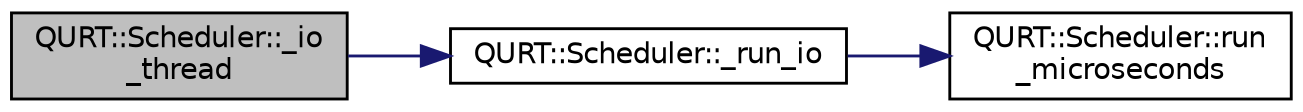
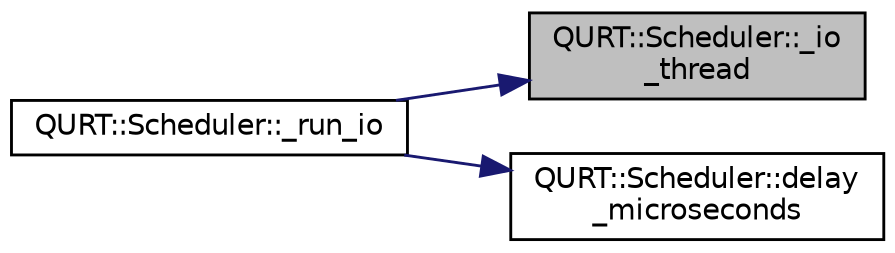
(385, 56) -> (448, 93)
(1121, 56) -> (697, 197)
